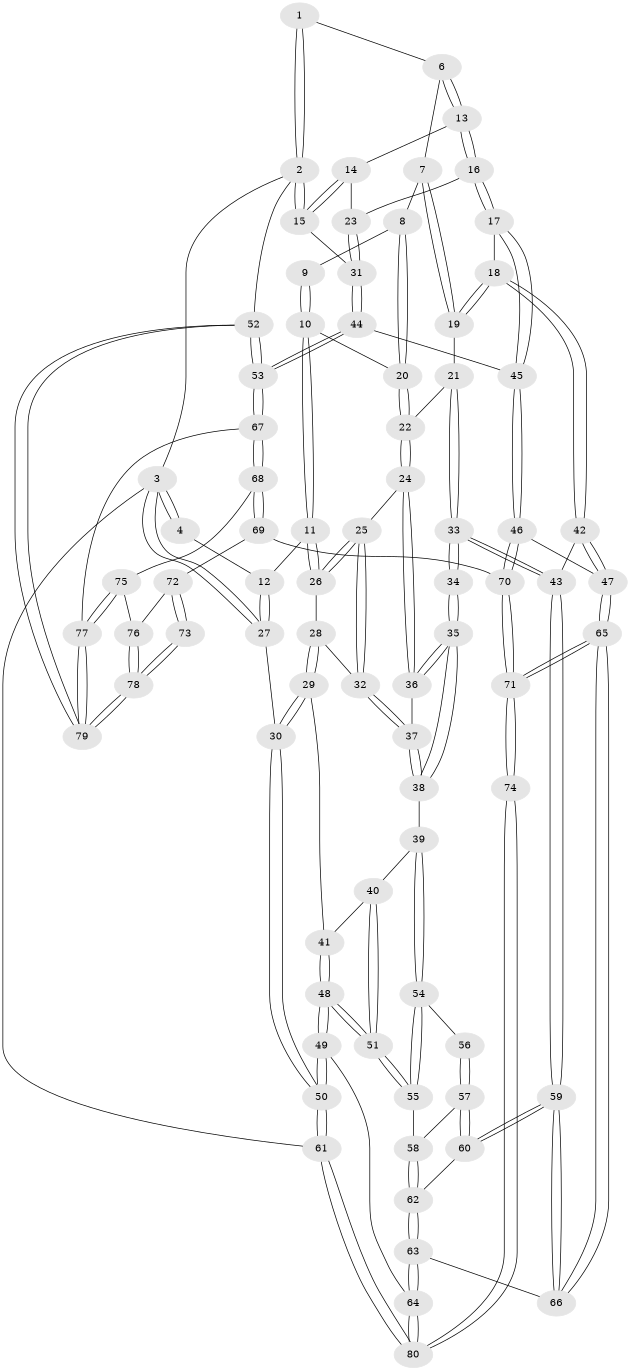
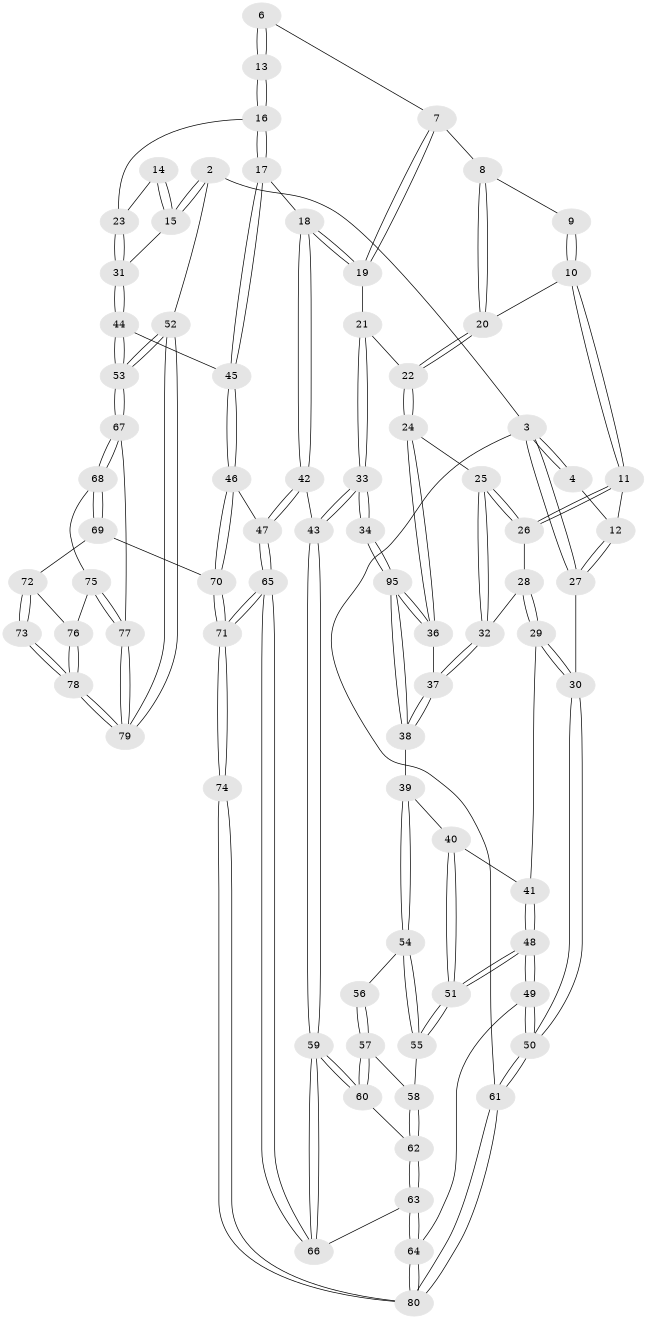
(300, 16) -> none
(407, 145) -> none
(453, 634) -> (393, 582)
